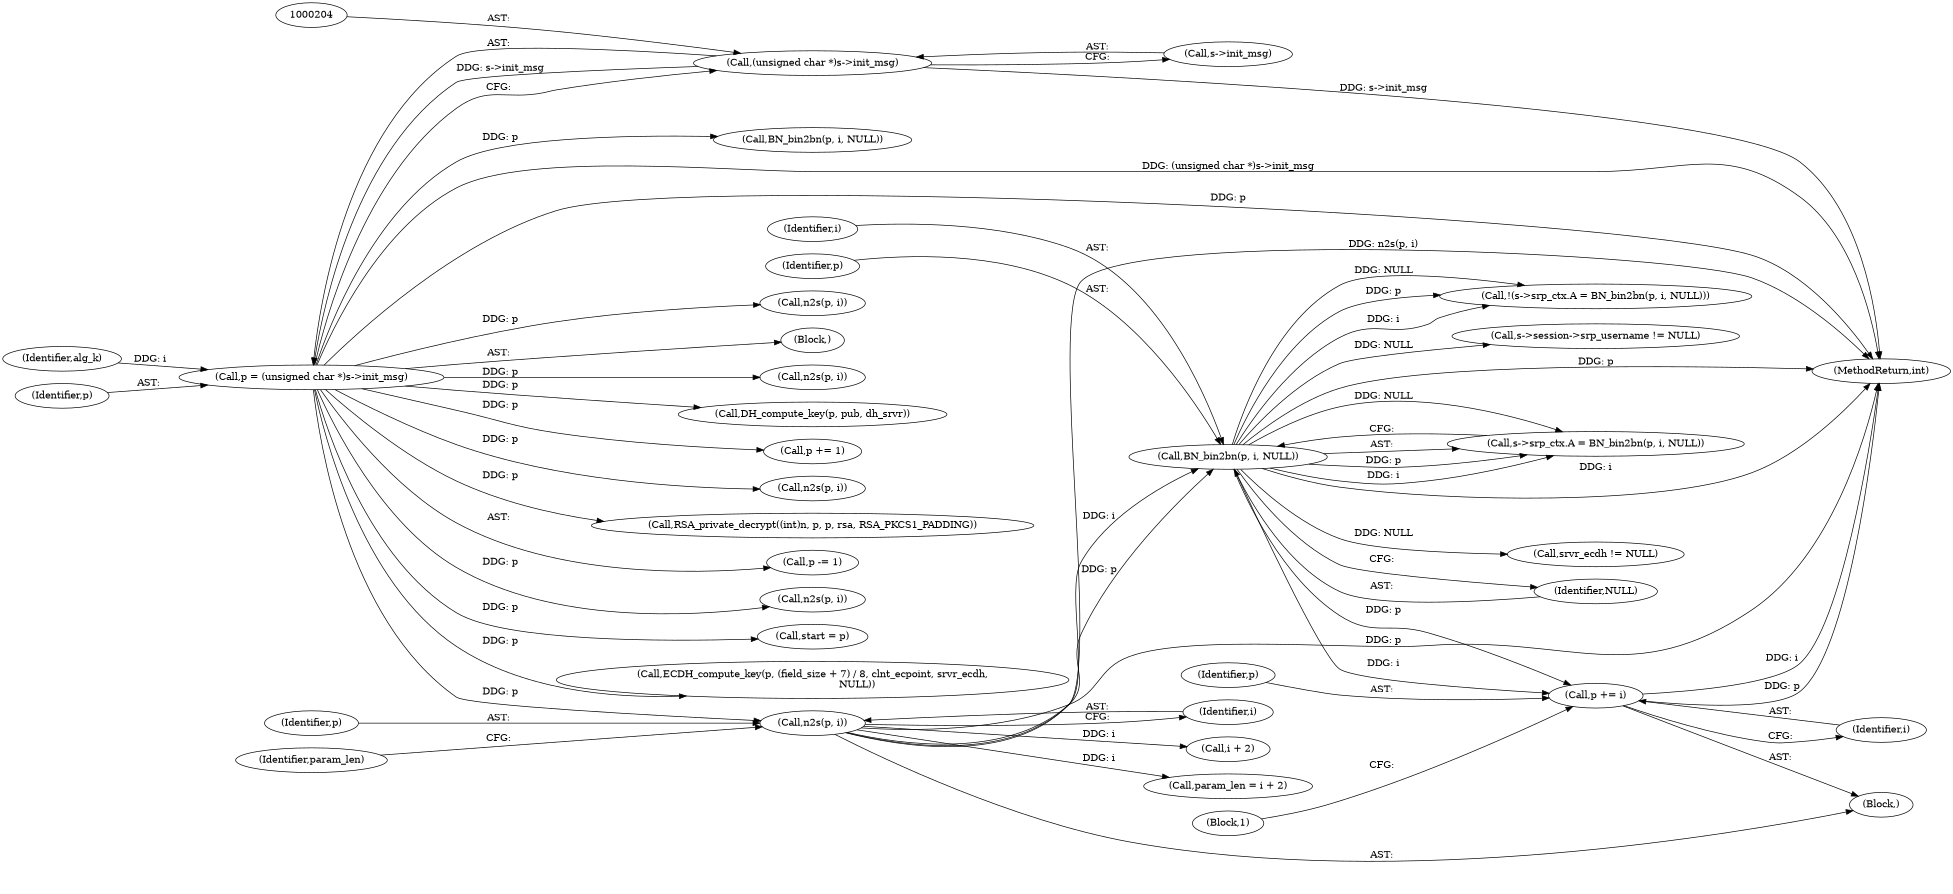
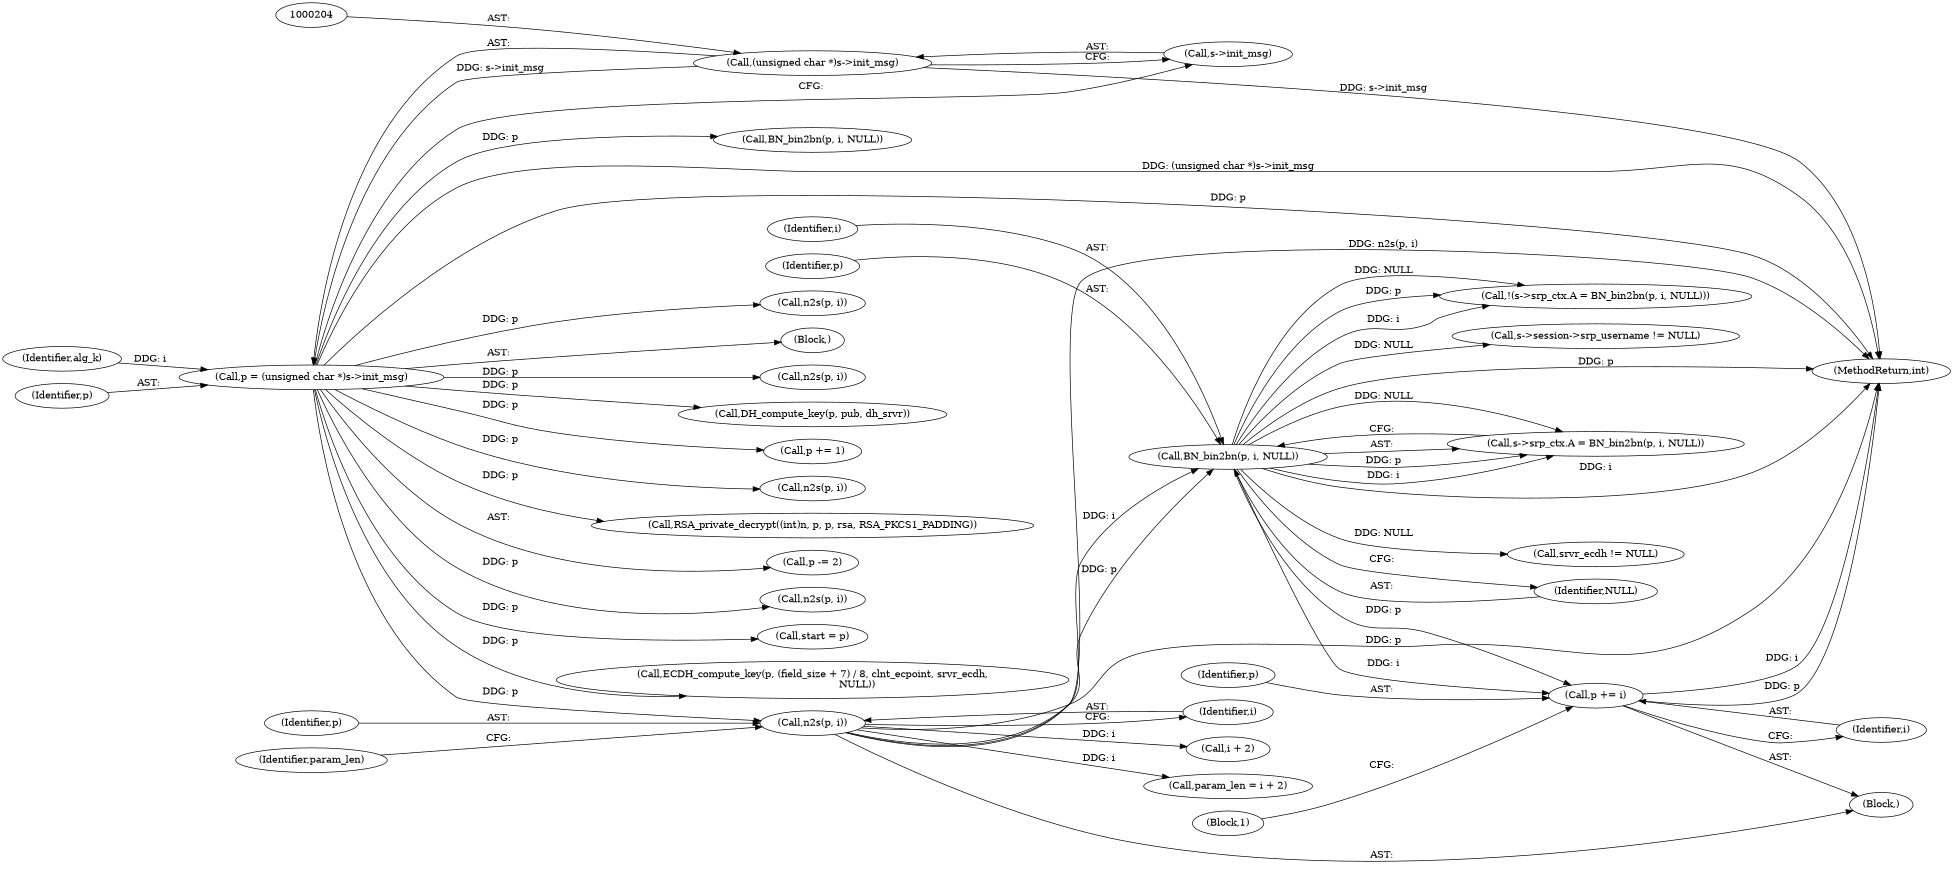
(441, 122) -> (681, 104)
(813, 563) -> (813, 563)
